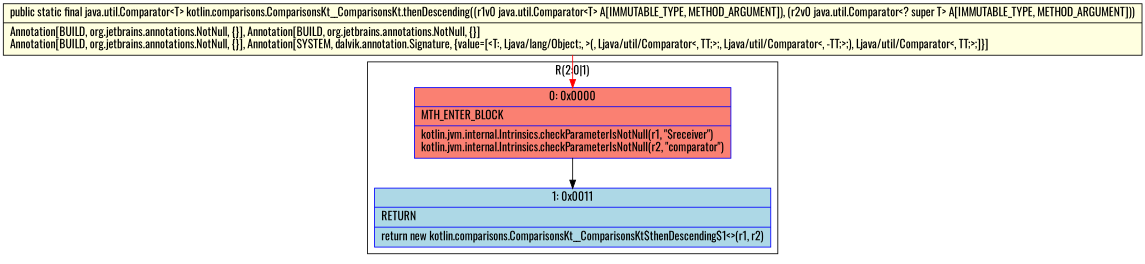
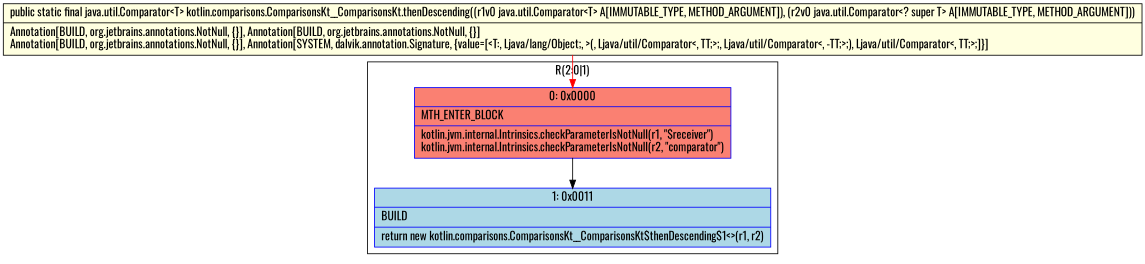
(399, 217) -> (395, 217)
